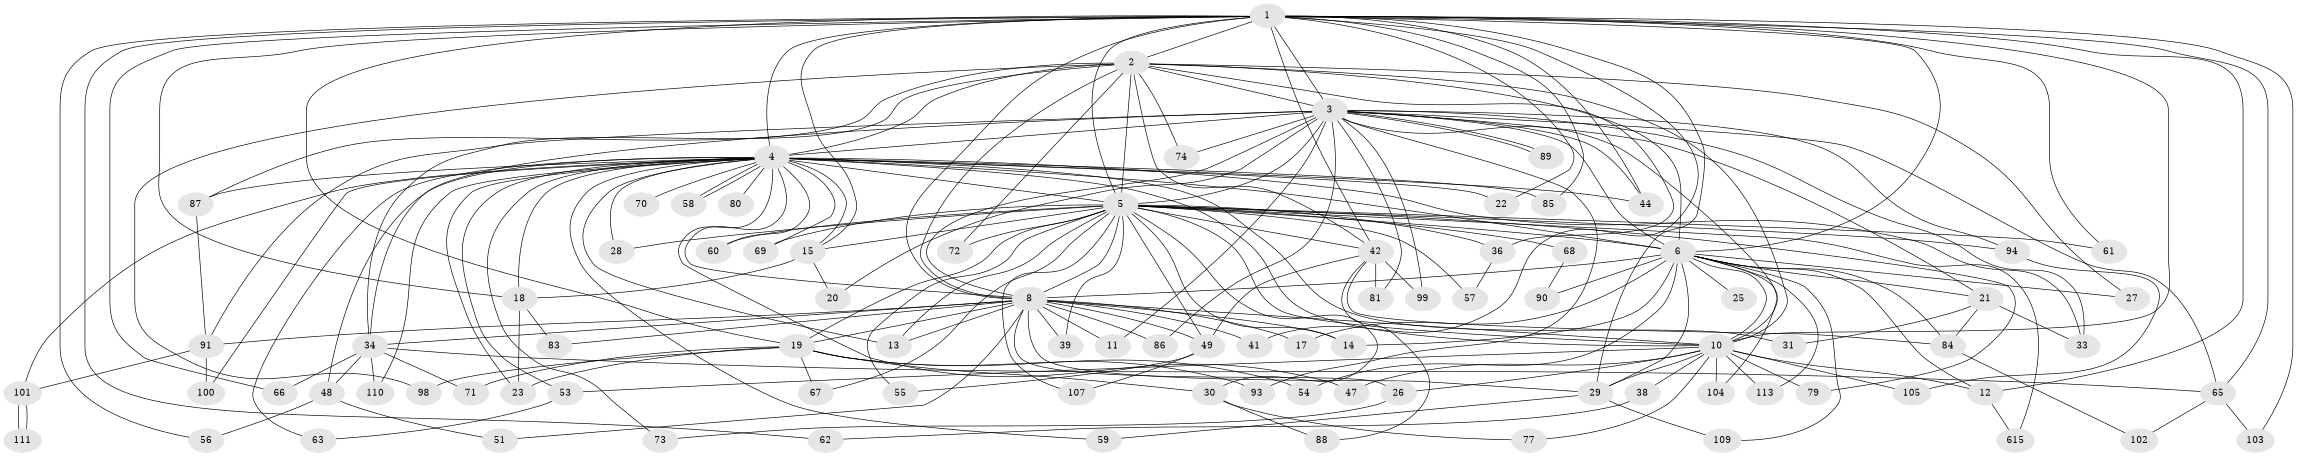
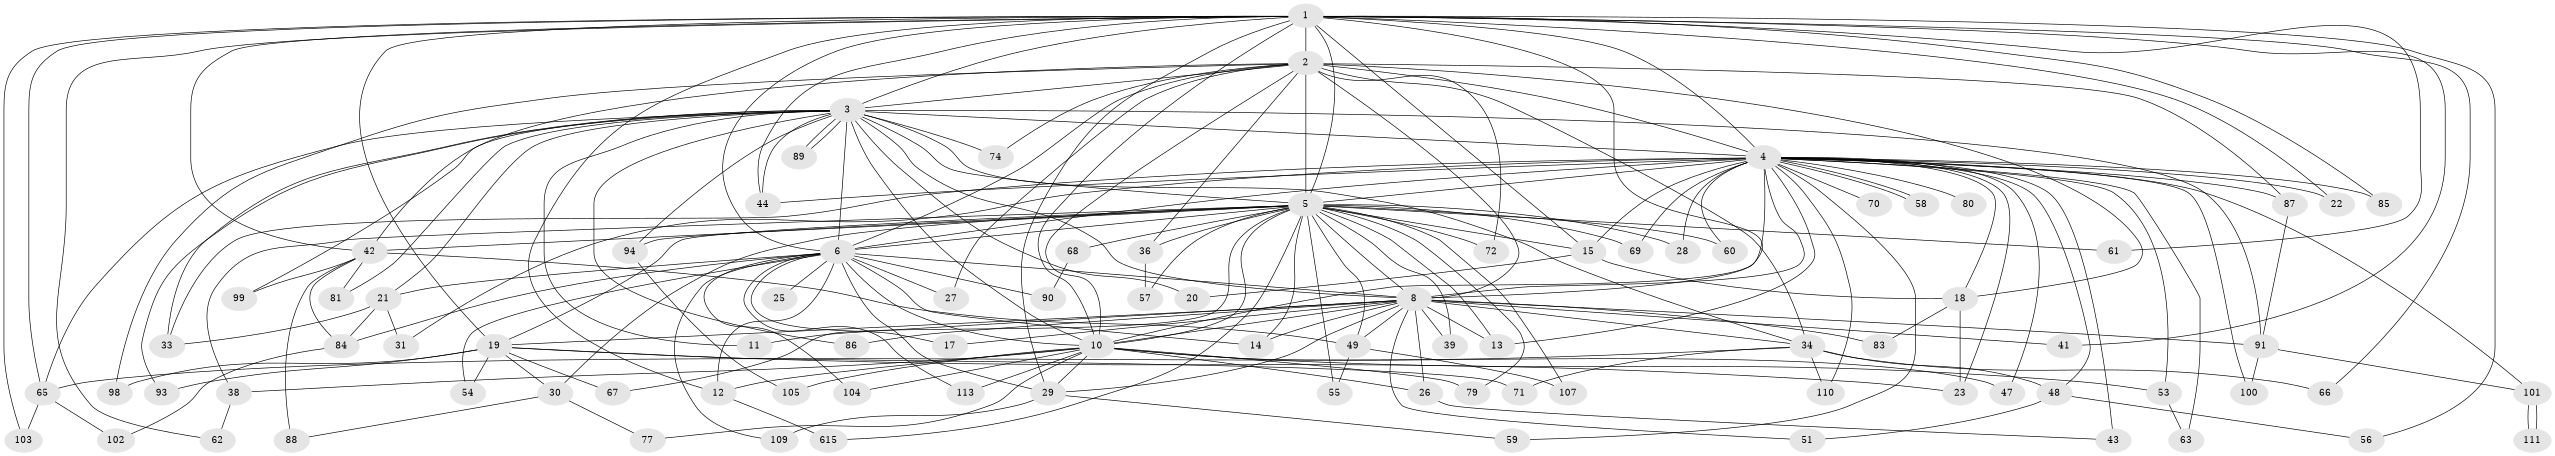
(463, 37) -> (1838, 119)
none -> (724, 225)
(661, 441) -> (2114, 441)
